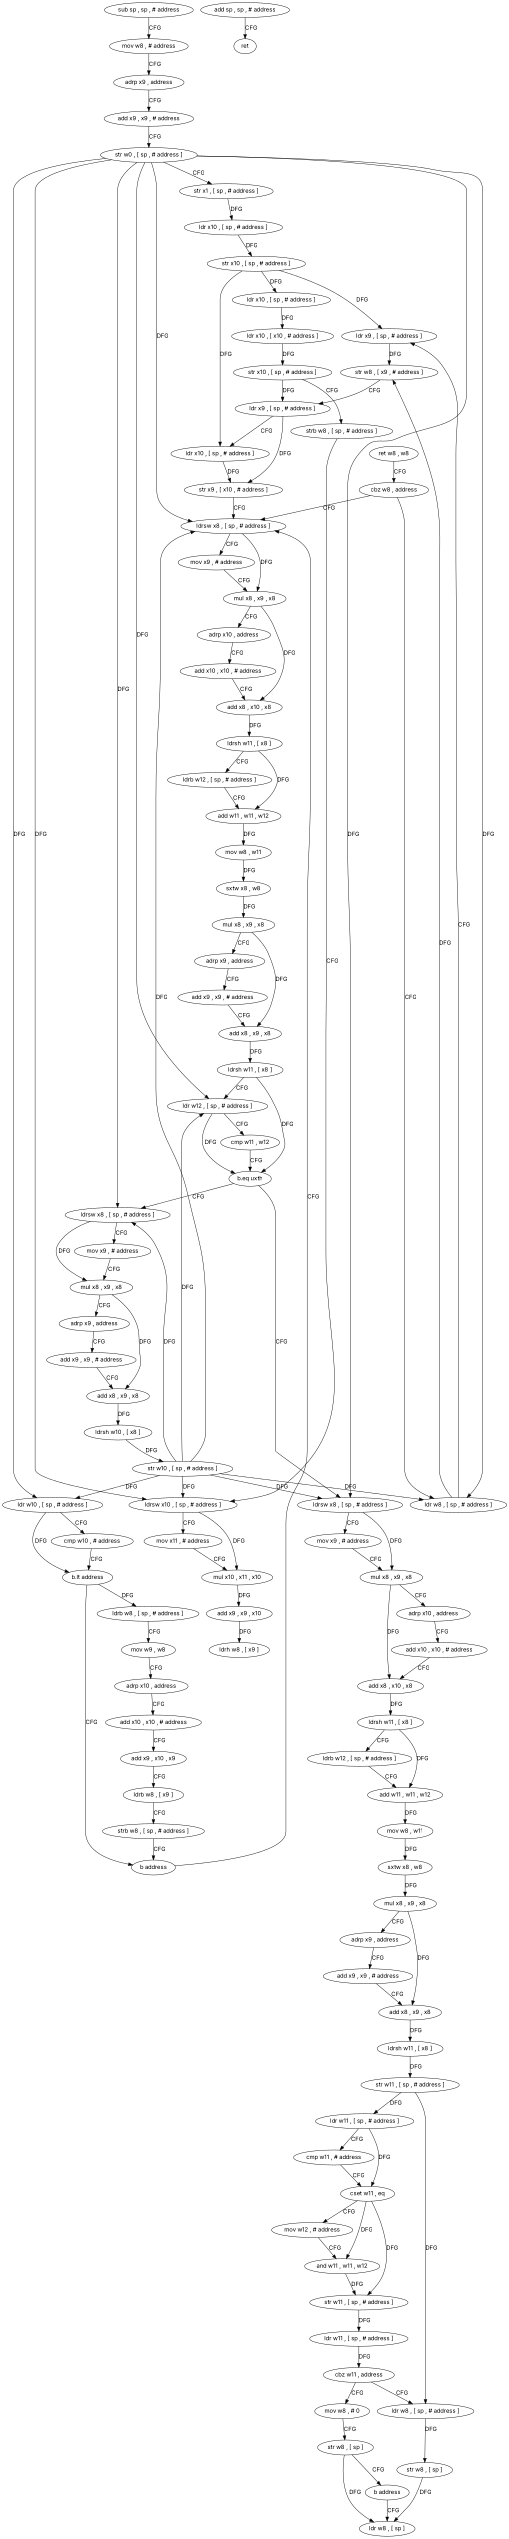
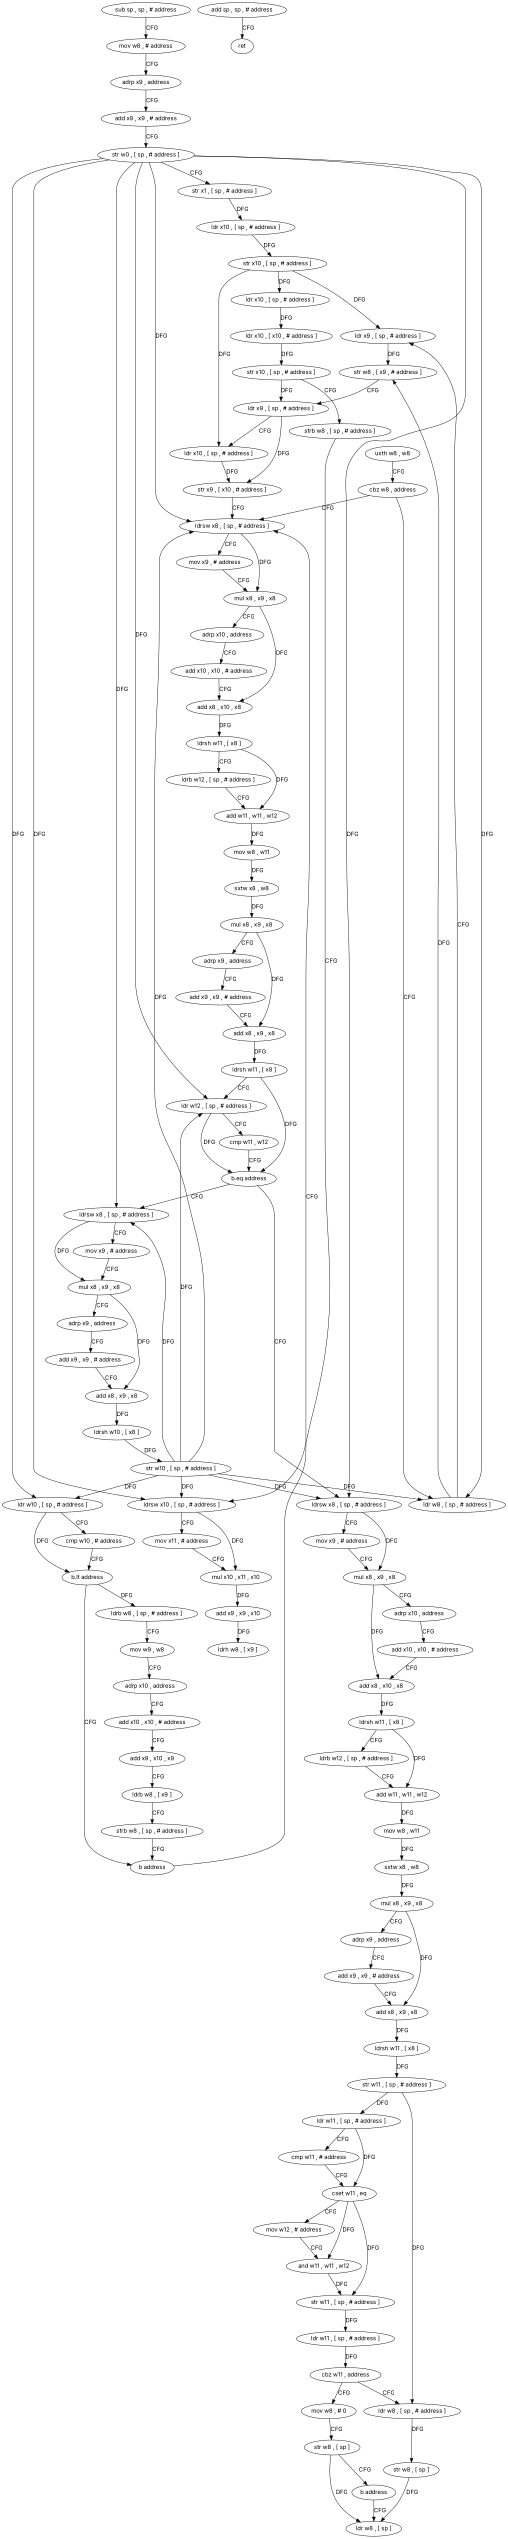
(394, 454) -> (393, 454)
(250, 1179) -> (249, 1179)
